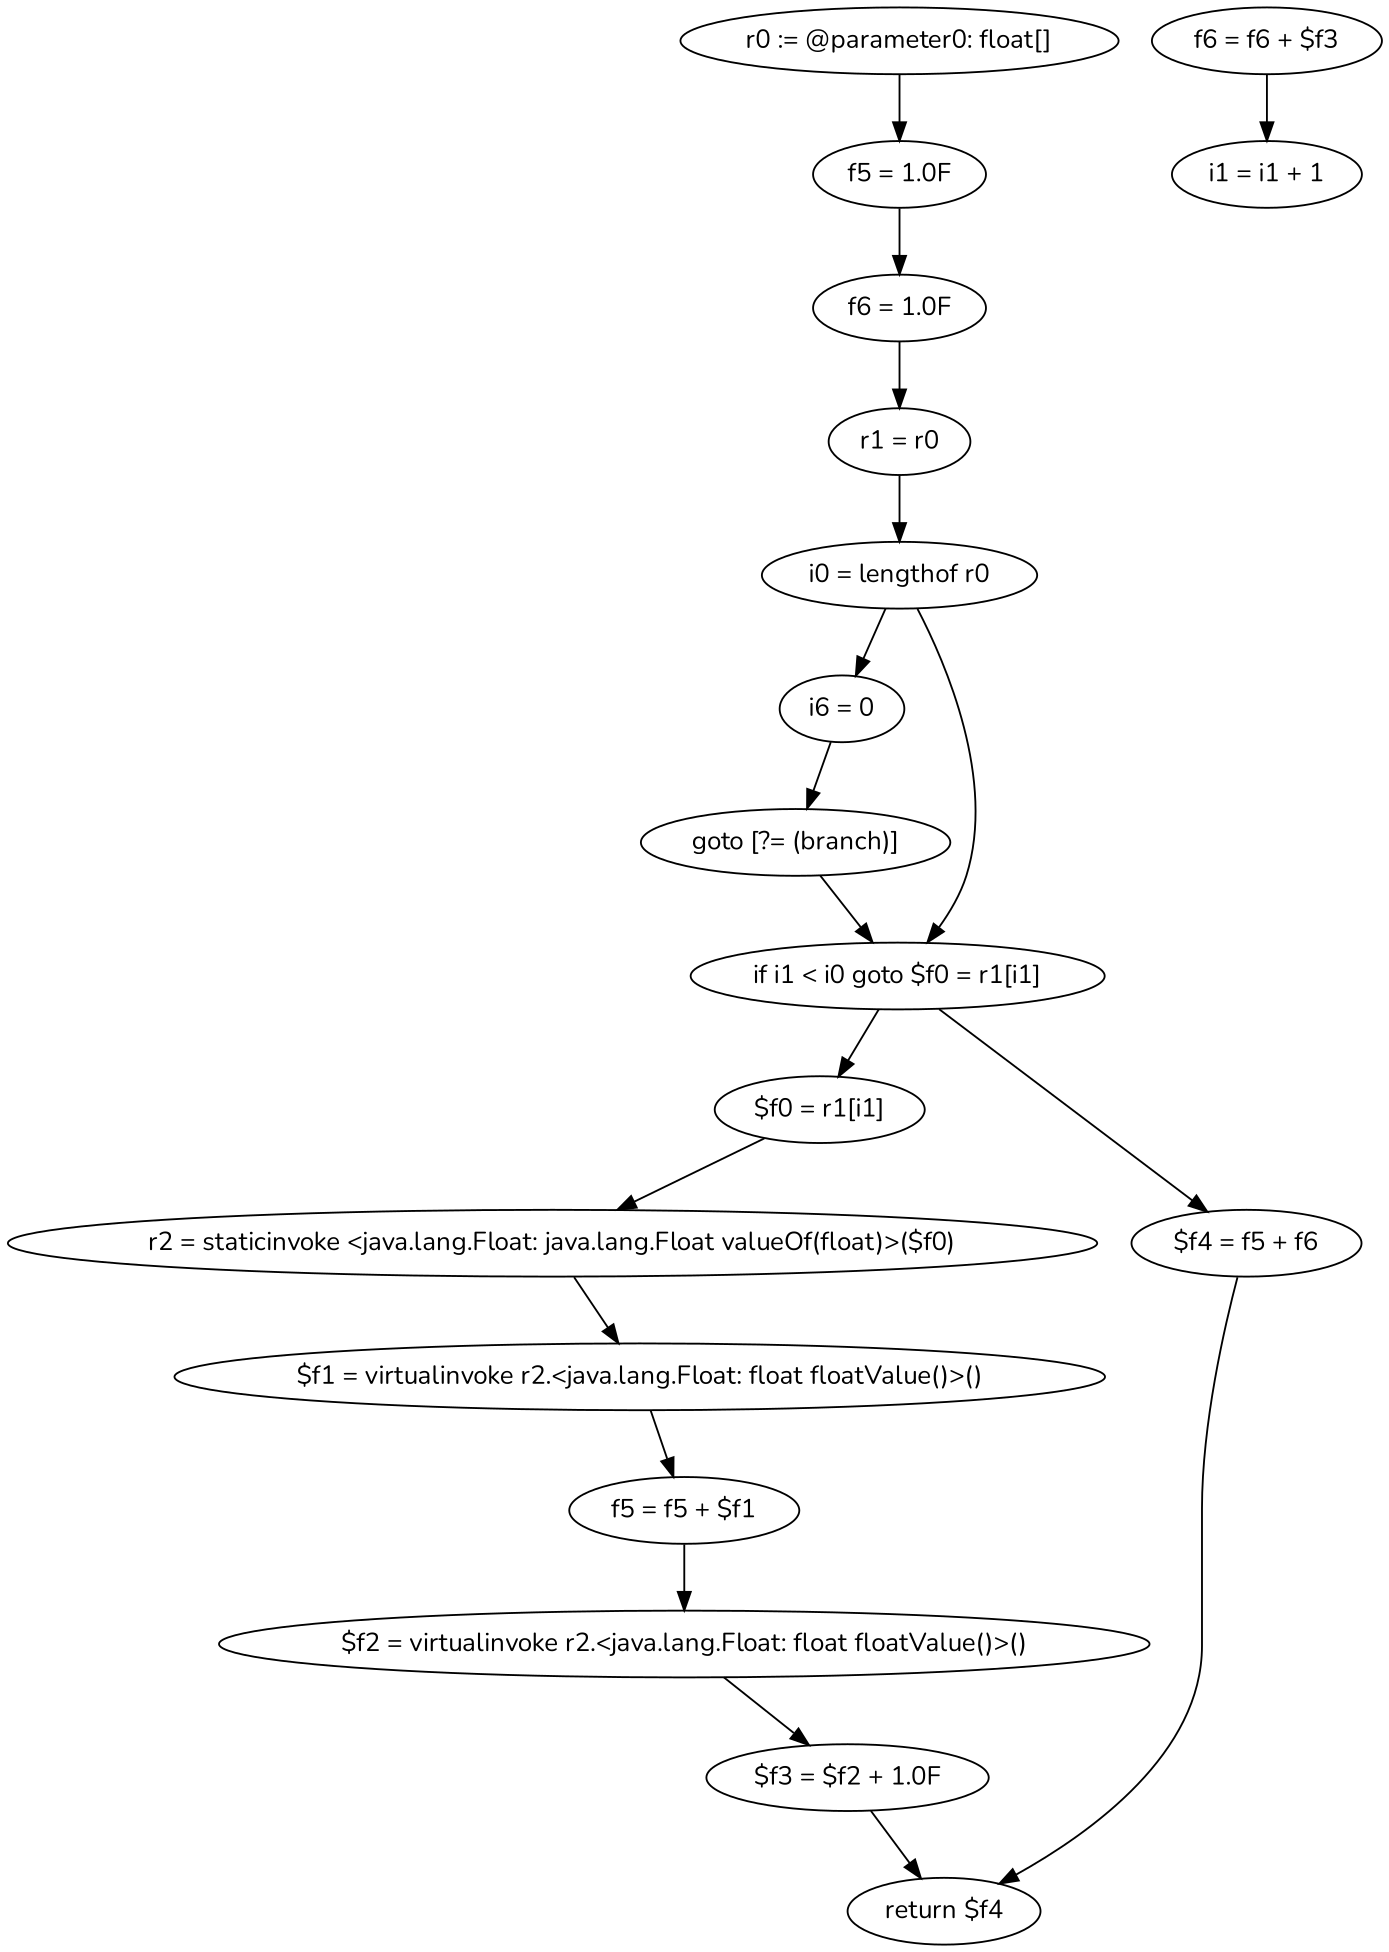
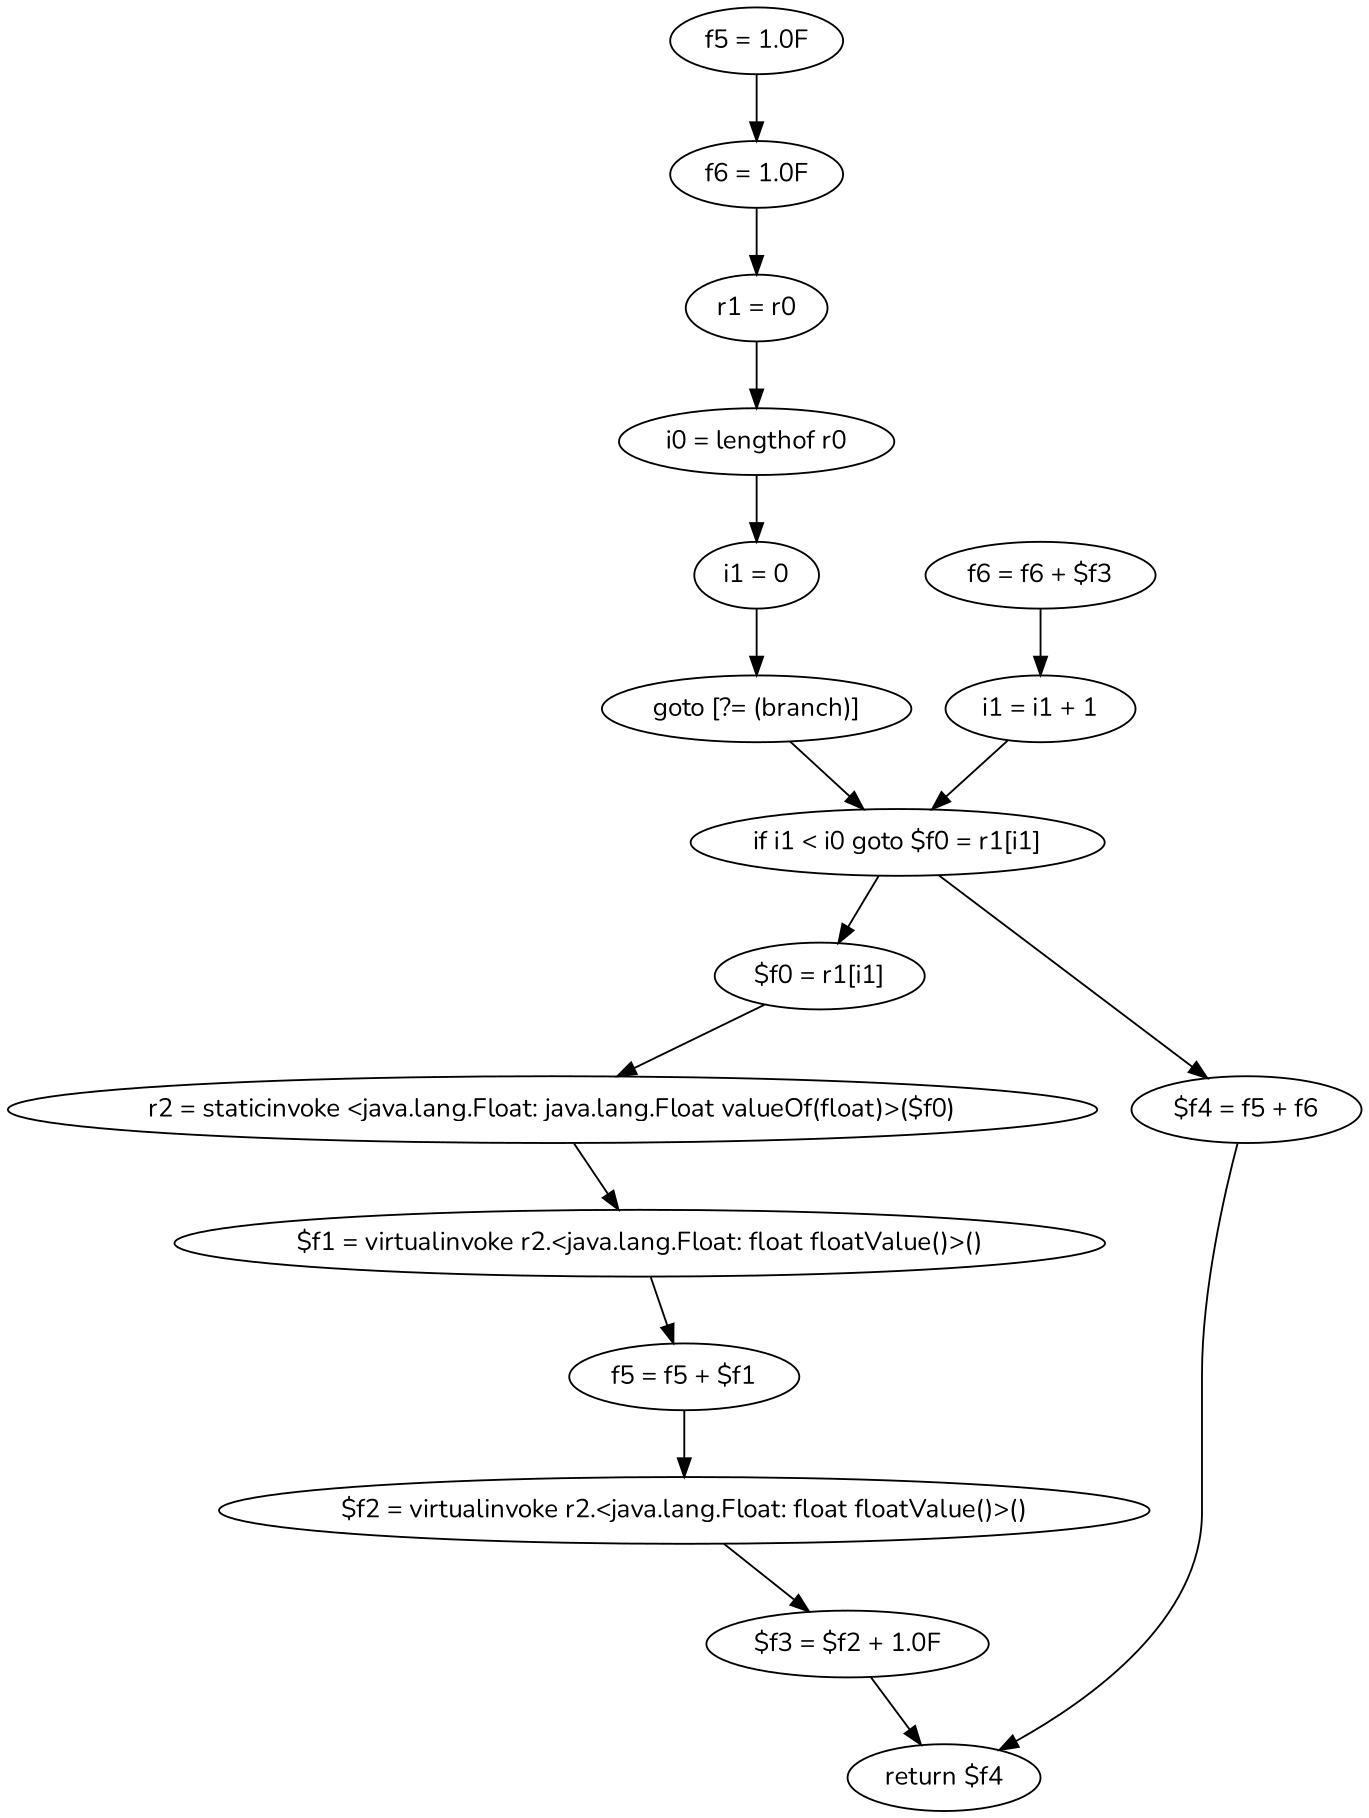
(900, 41) -> none
(842, 709) -> (757, 575)
(972, 767) -> (977, 769)
